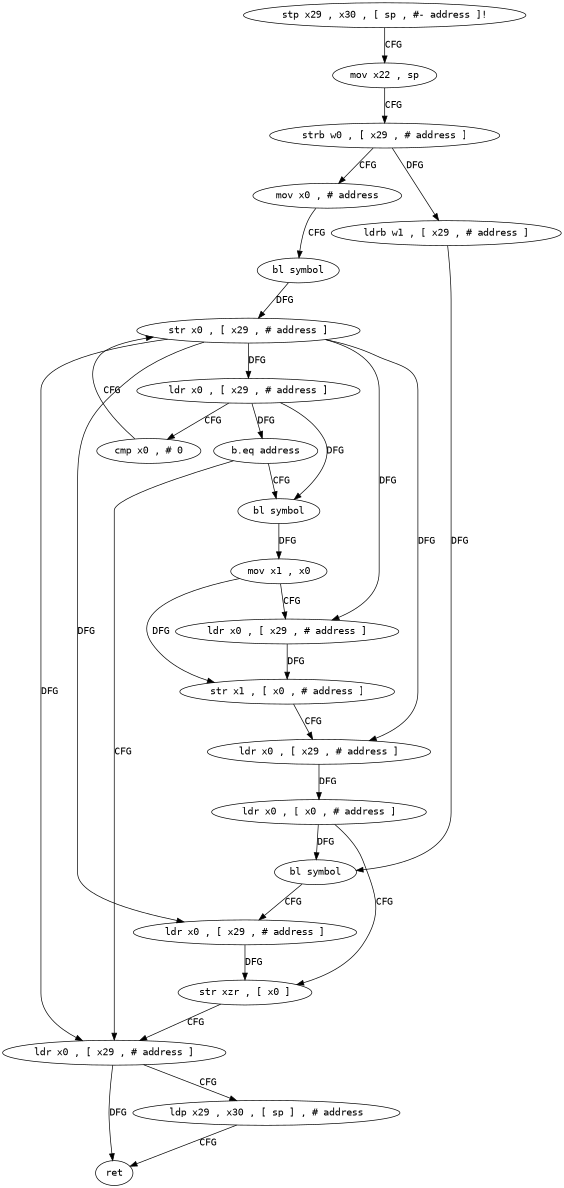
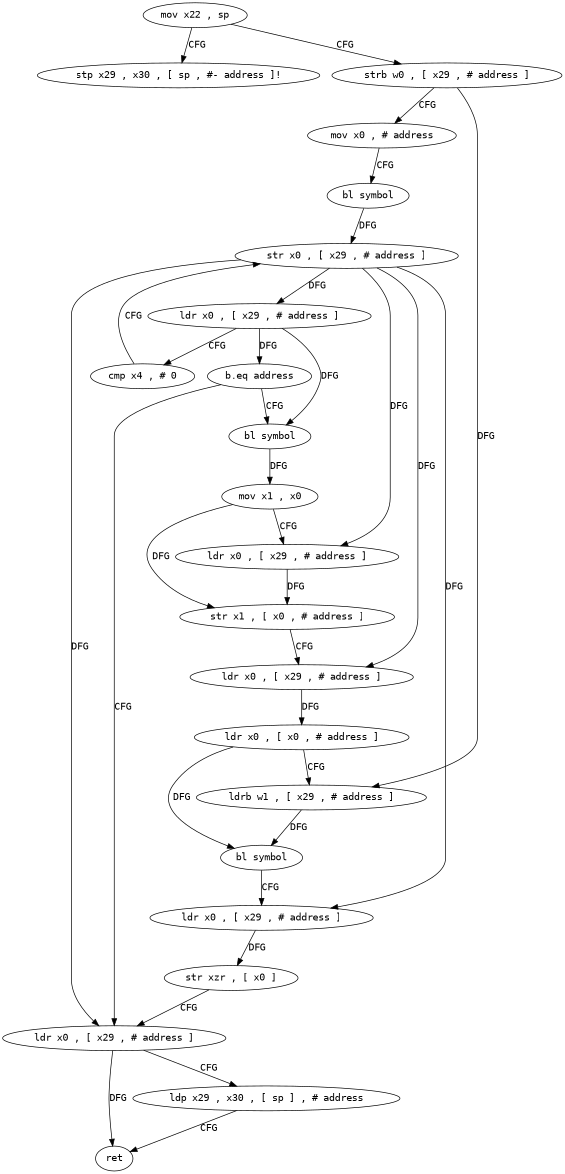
(385, 42) -> (188, 42)
(149, 451) -> (143, 376)
(375, 916) -> (306, 764)
